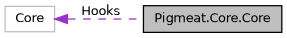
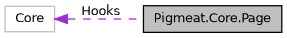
(213, 19) -> (213, 19)
